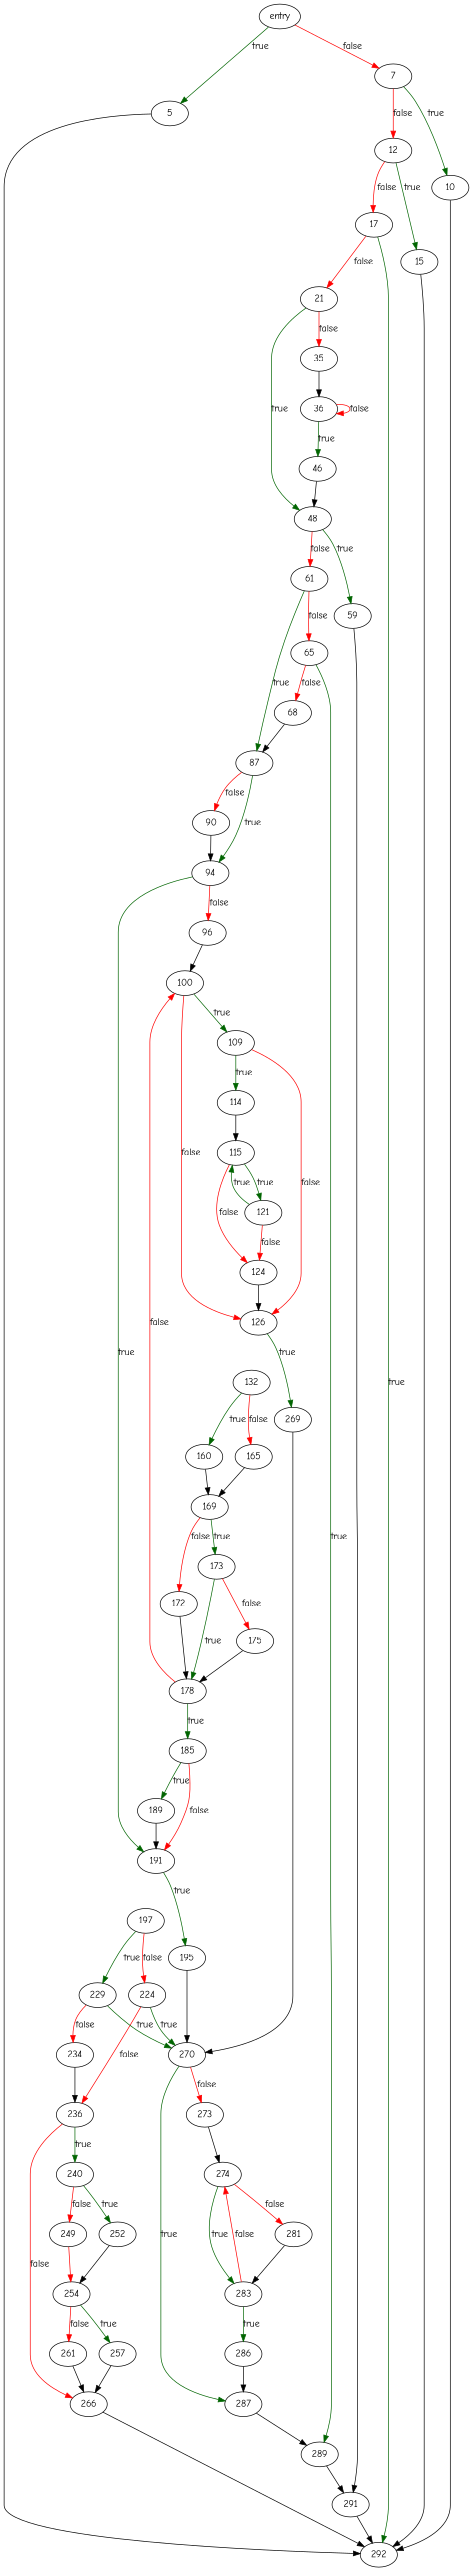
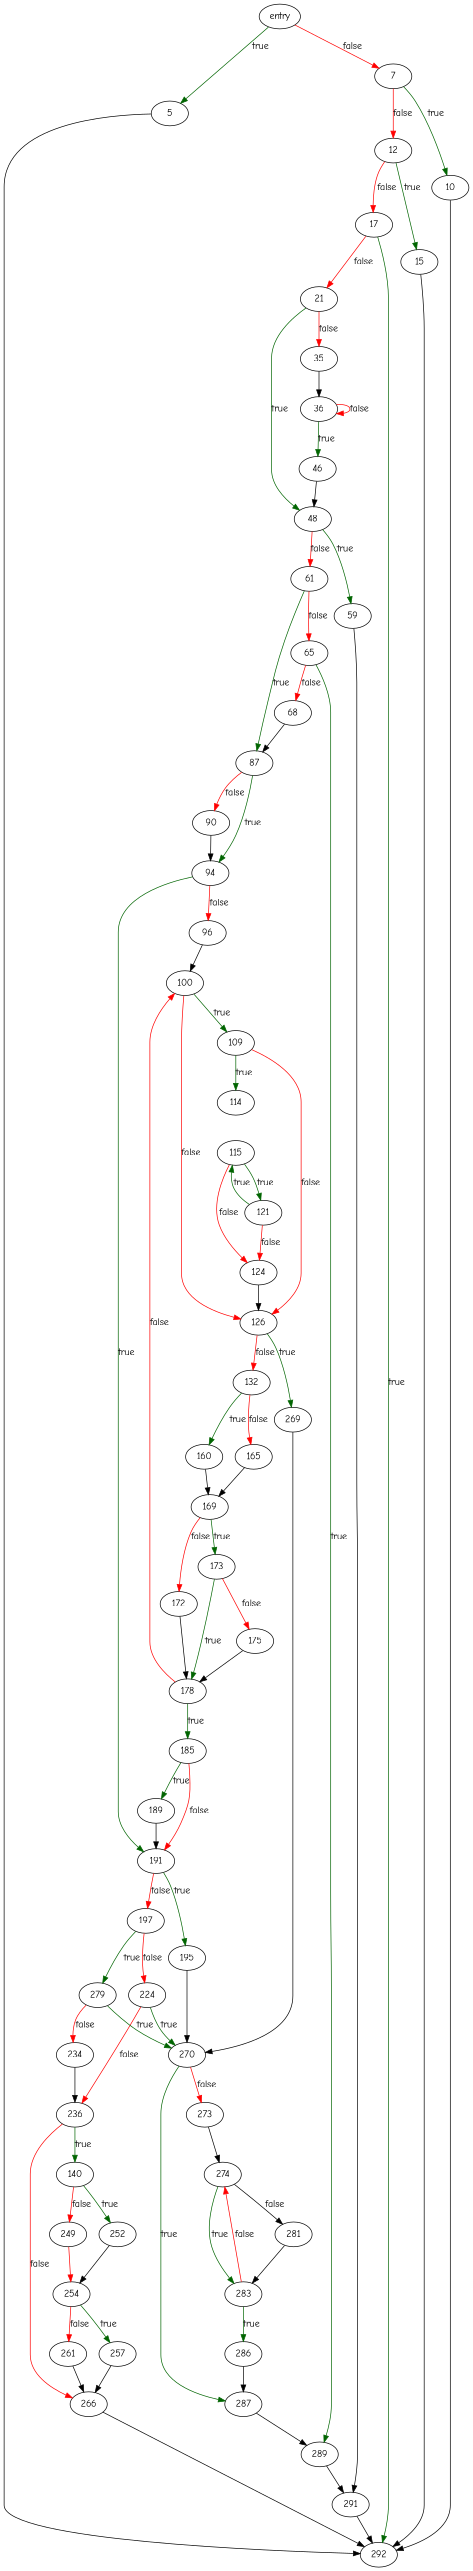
(236, 1124) -> none
none -> (255, 1349)
none -> (151, 1887)
(98, 1995) -> (98, 1995)
(75, 2175) -> (75, 2175)
(256, 2202) -> (256, 2202)
